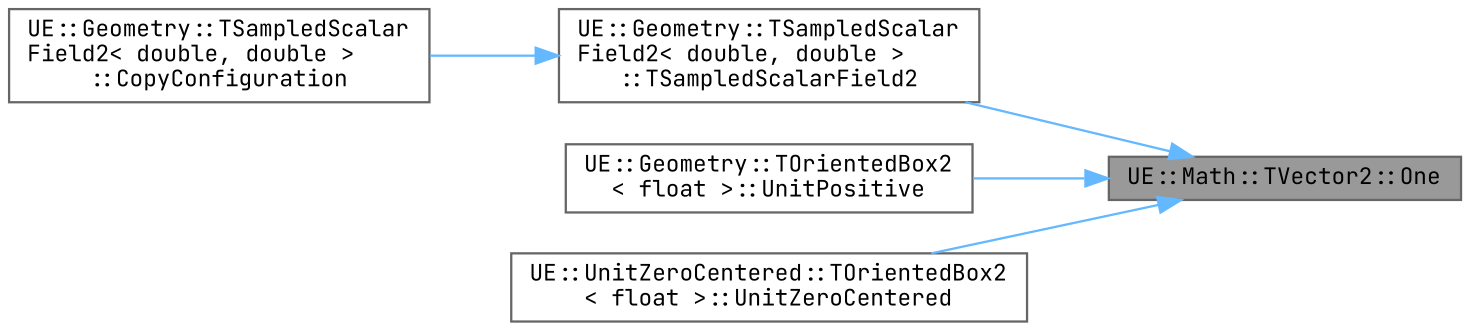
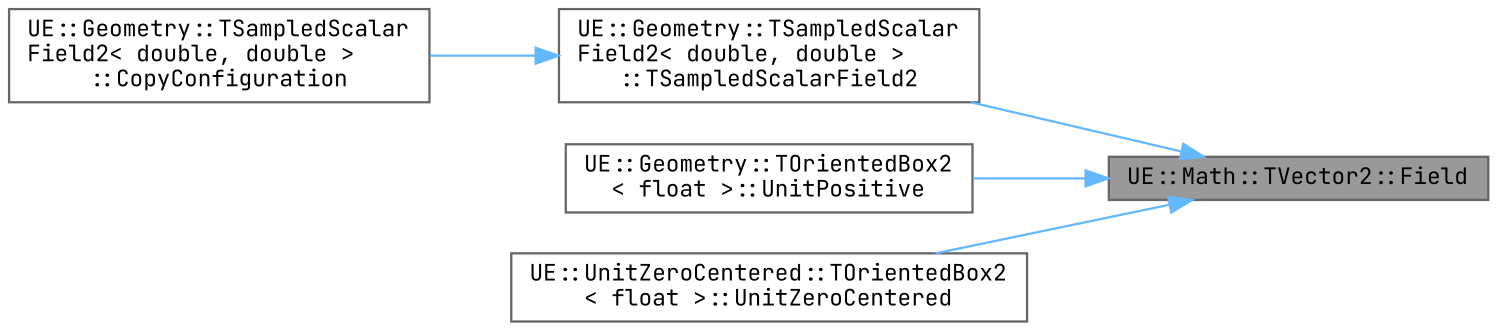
(1285, 178) -> (1299, 178)
